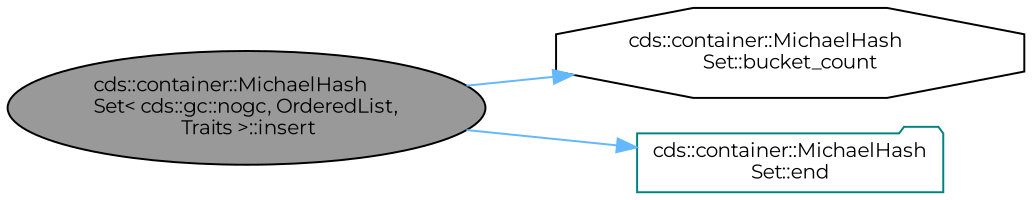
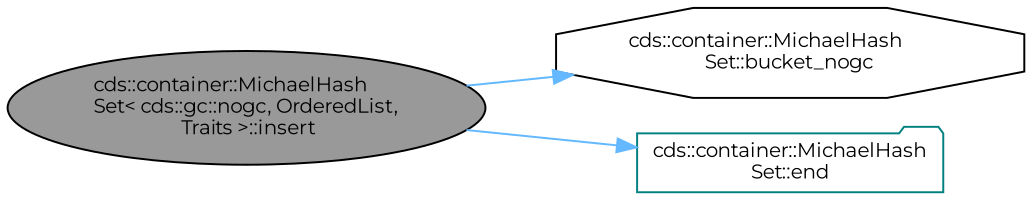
(790, 53) -> (790, 53)
